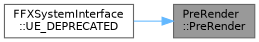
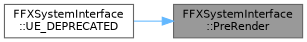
(214, 21) -> (238, 21)
